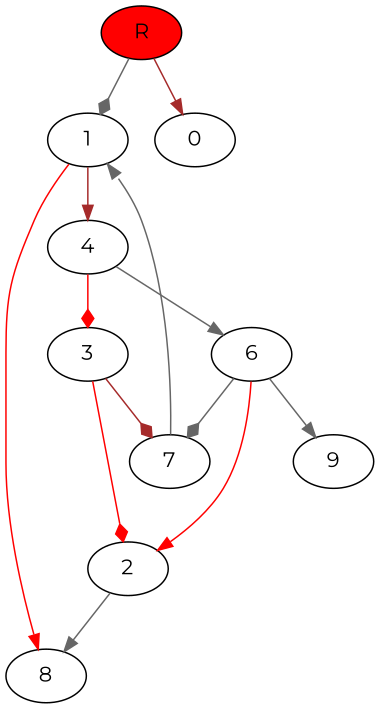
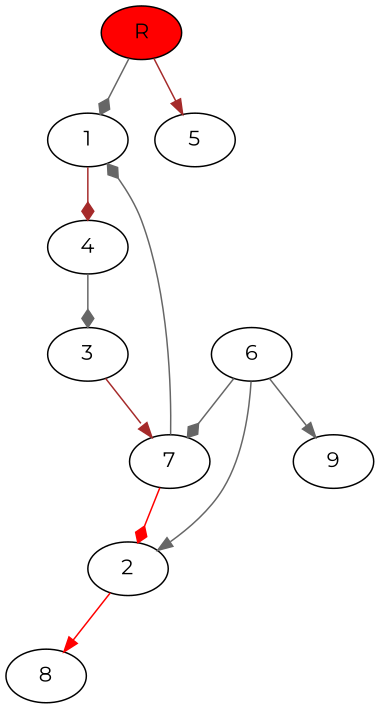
(195, 140) -> (195, 140)
(88, 186) -> (88, 186)
(88, 292) -> (88, 292)
(173, 303) -> none
(163, 309) -> (162, 303)
(6, 394) -> none
(123, 401) -> (123, 401)
(106, 452) -> (152, 507)
(231, 473) -> (231, 473)
(92, 616) -> (92, 616)
